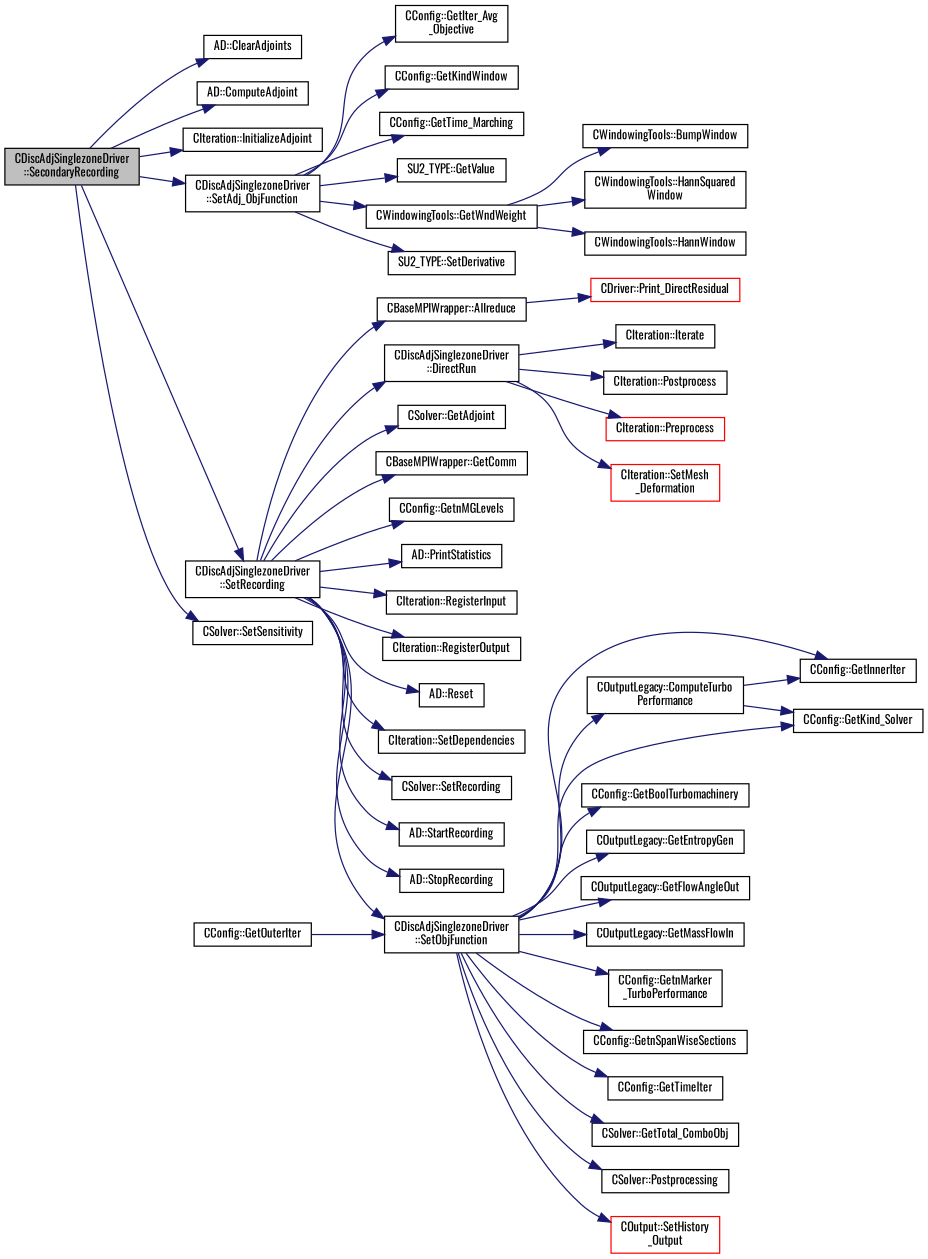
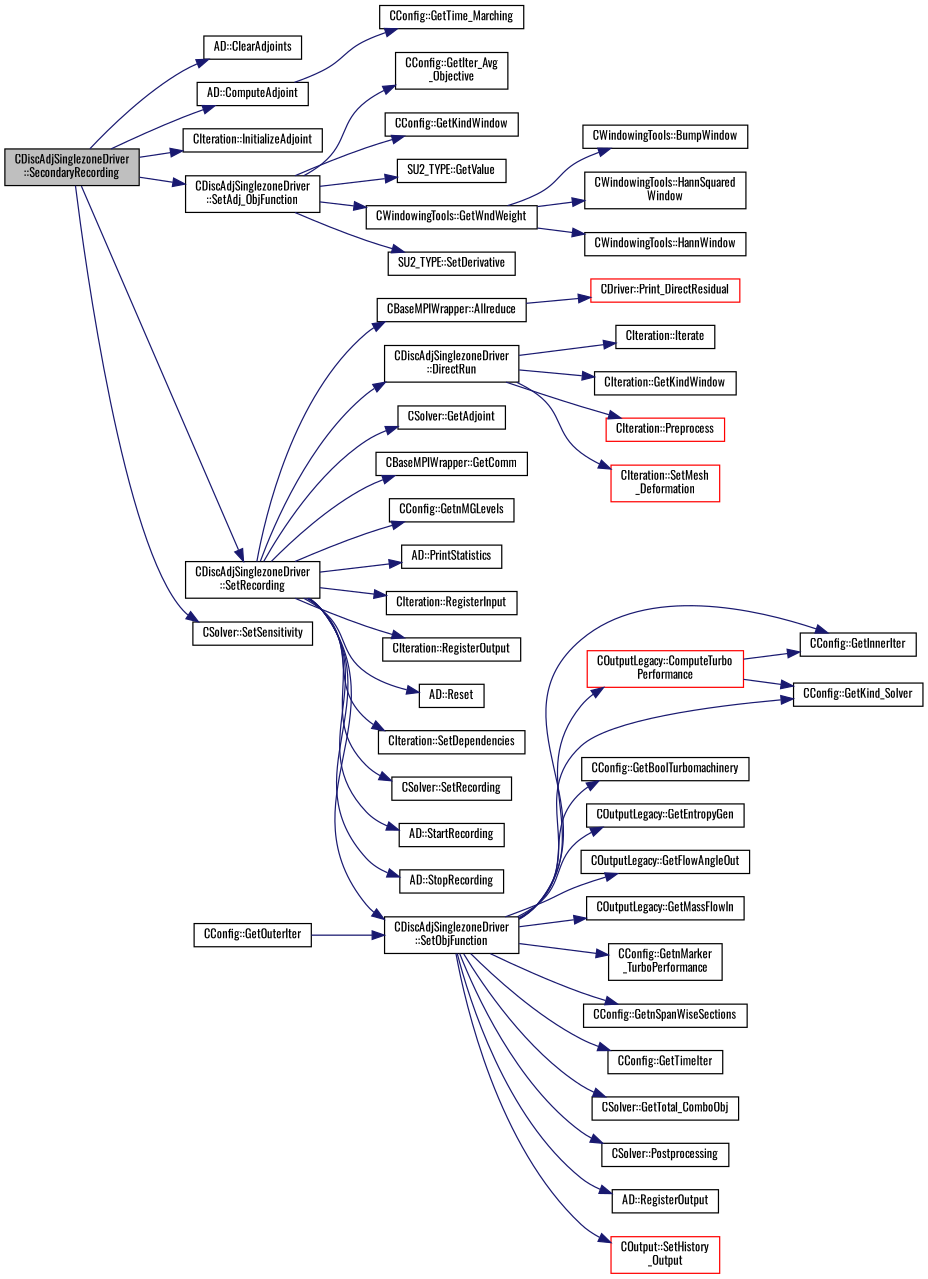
(343, 155) -> (341, 58)
(665, 383) -> (665, 383)
(665, 695) -> (665, 669)
none -> (665, 1201)
